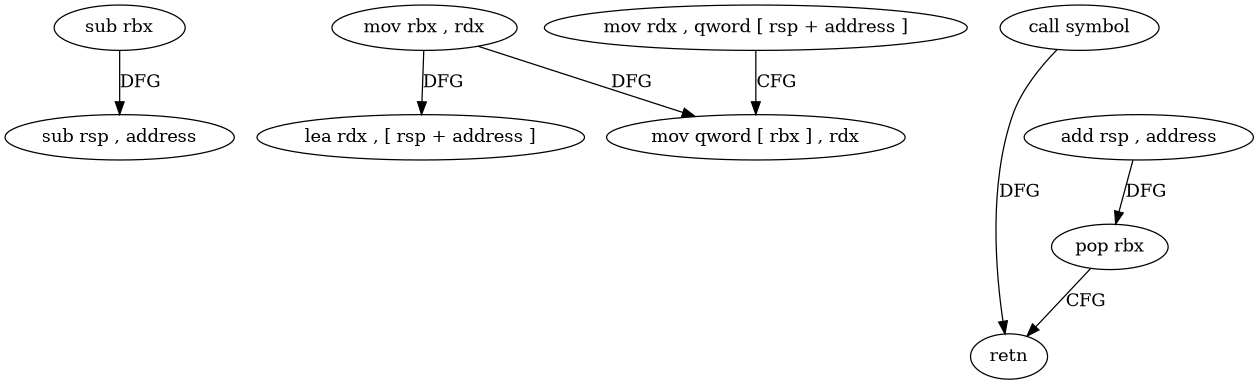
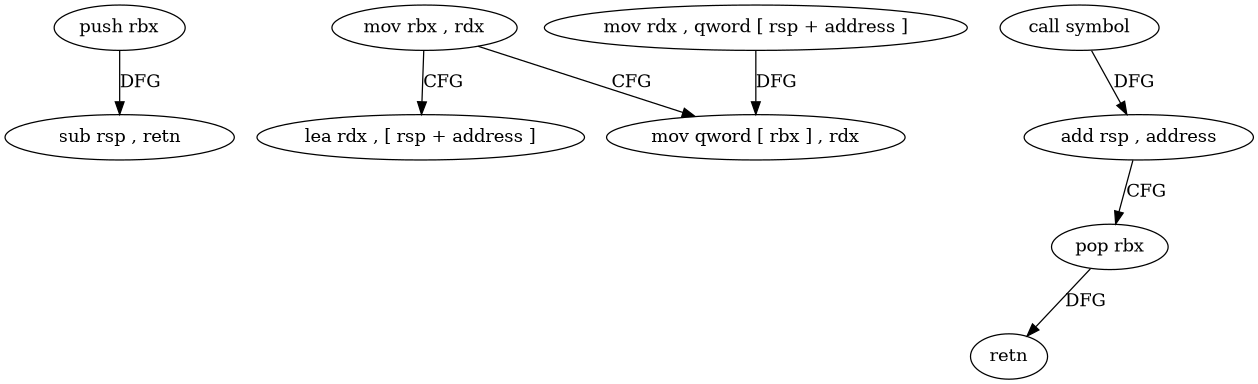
(120, 28) -> (120, 28)
(443, 83) -> (443, 83)
(632, 83) -> (632, 83)
(777, 83) -> (777, 83)
(120, 137) -> (120, 137)
(999, 178) -> (1106, 77)
(1146, 192) -> (1146, 192)
(1086, 302) -> (1086, 302)
